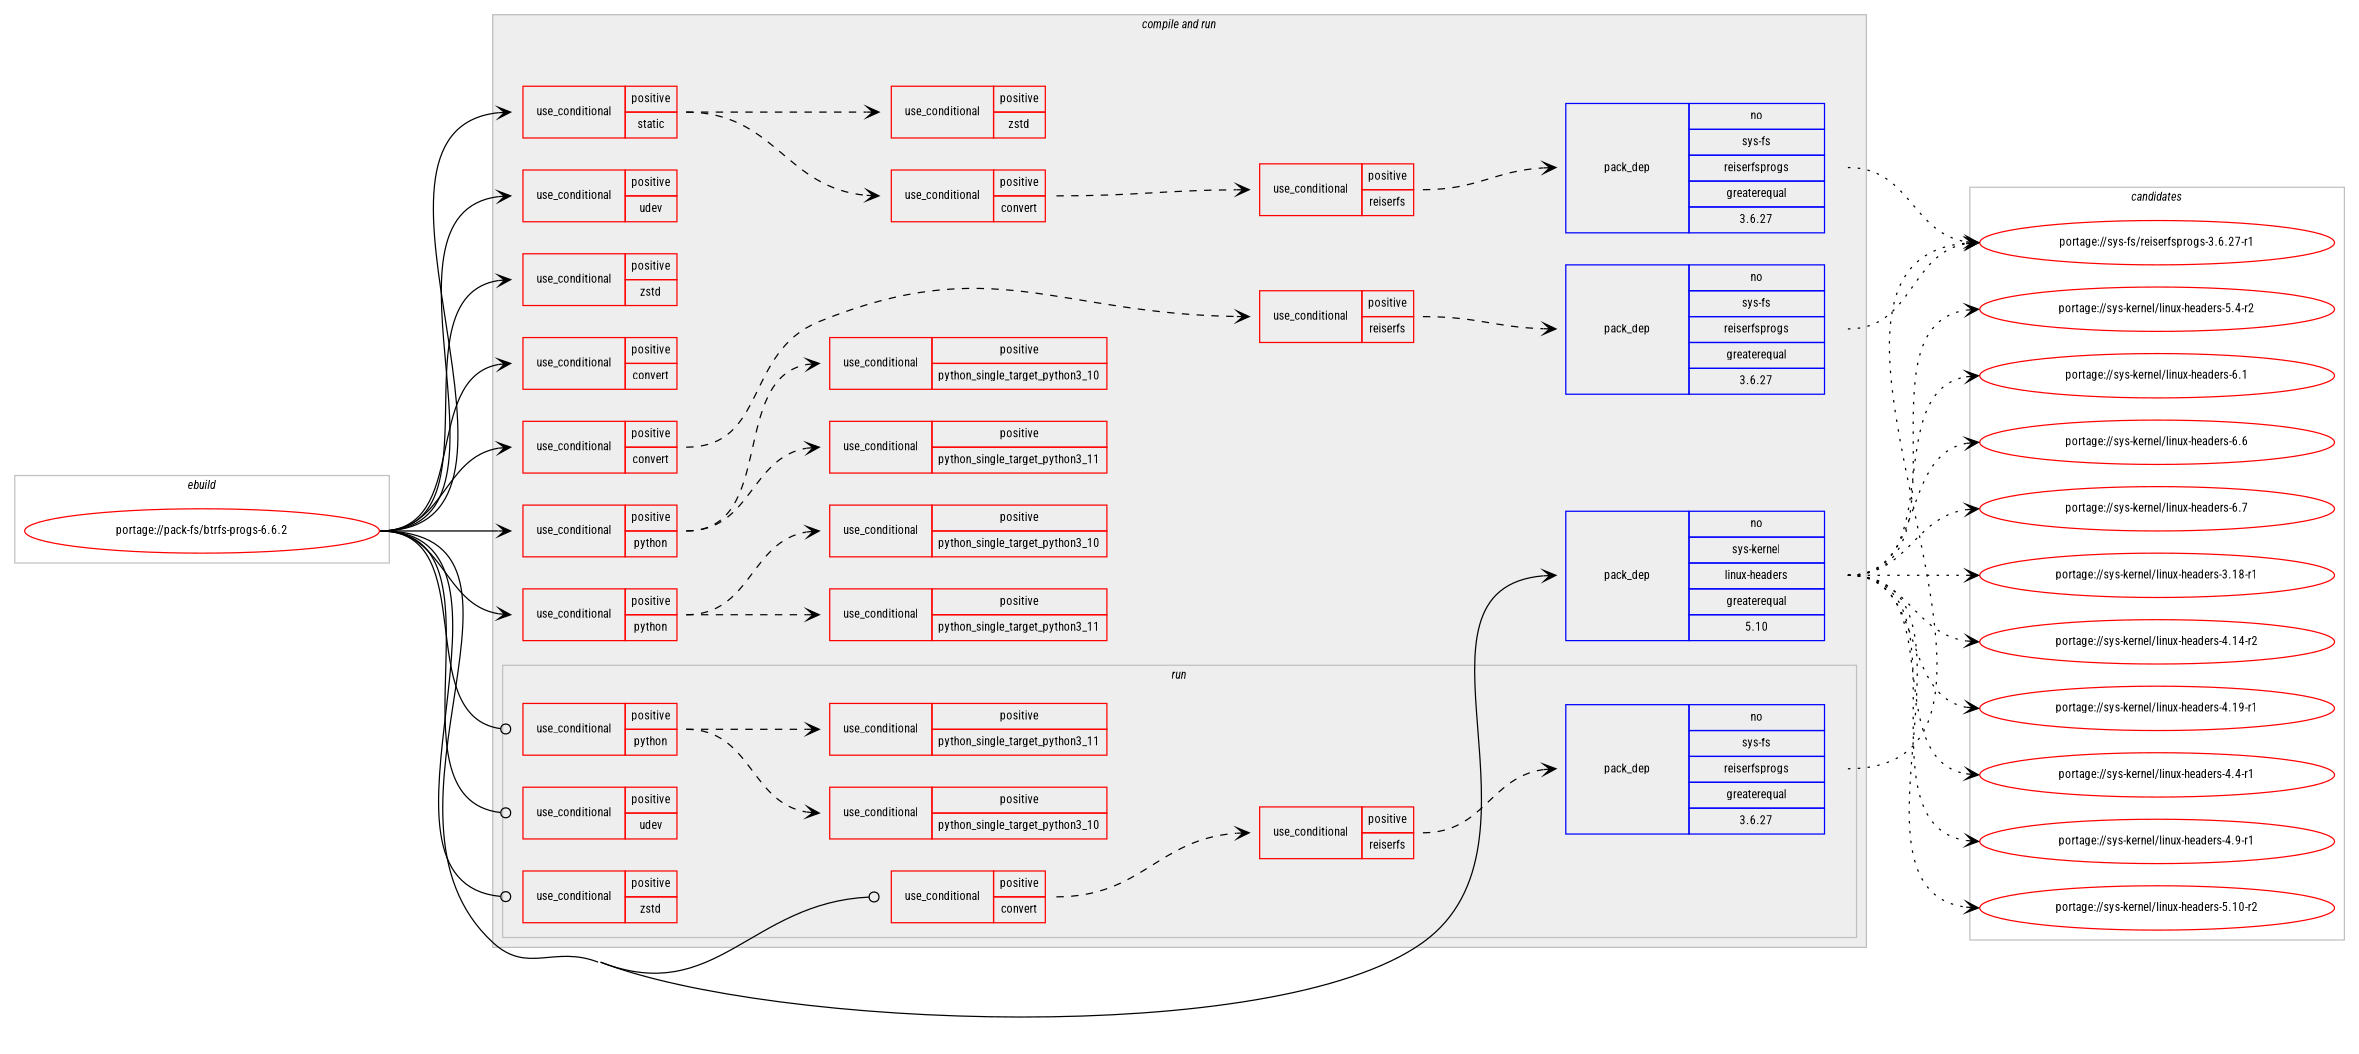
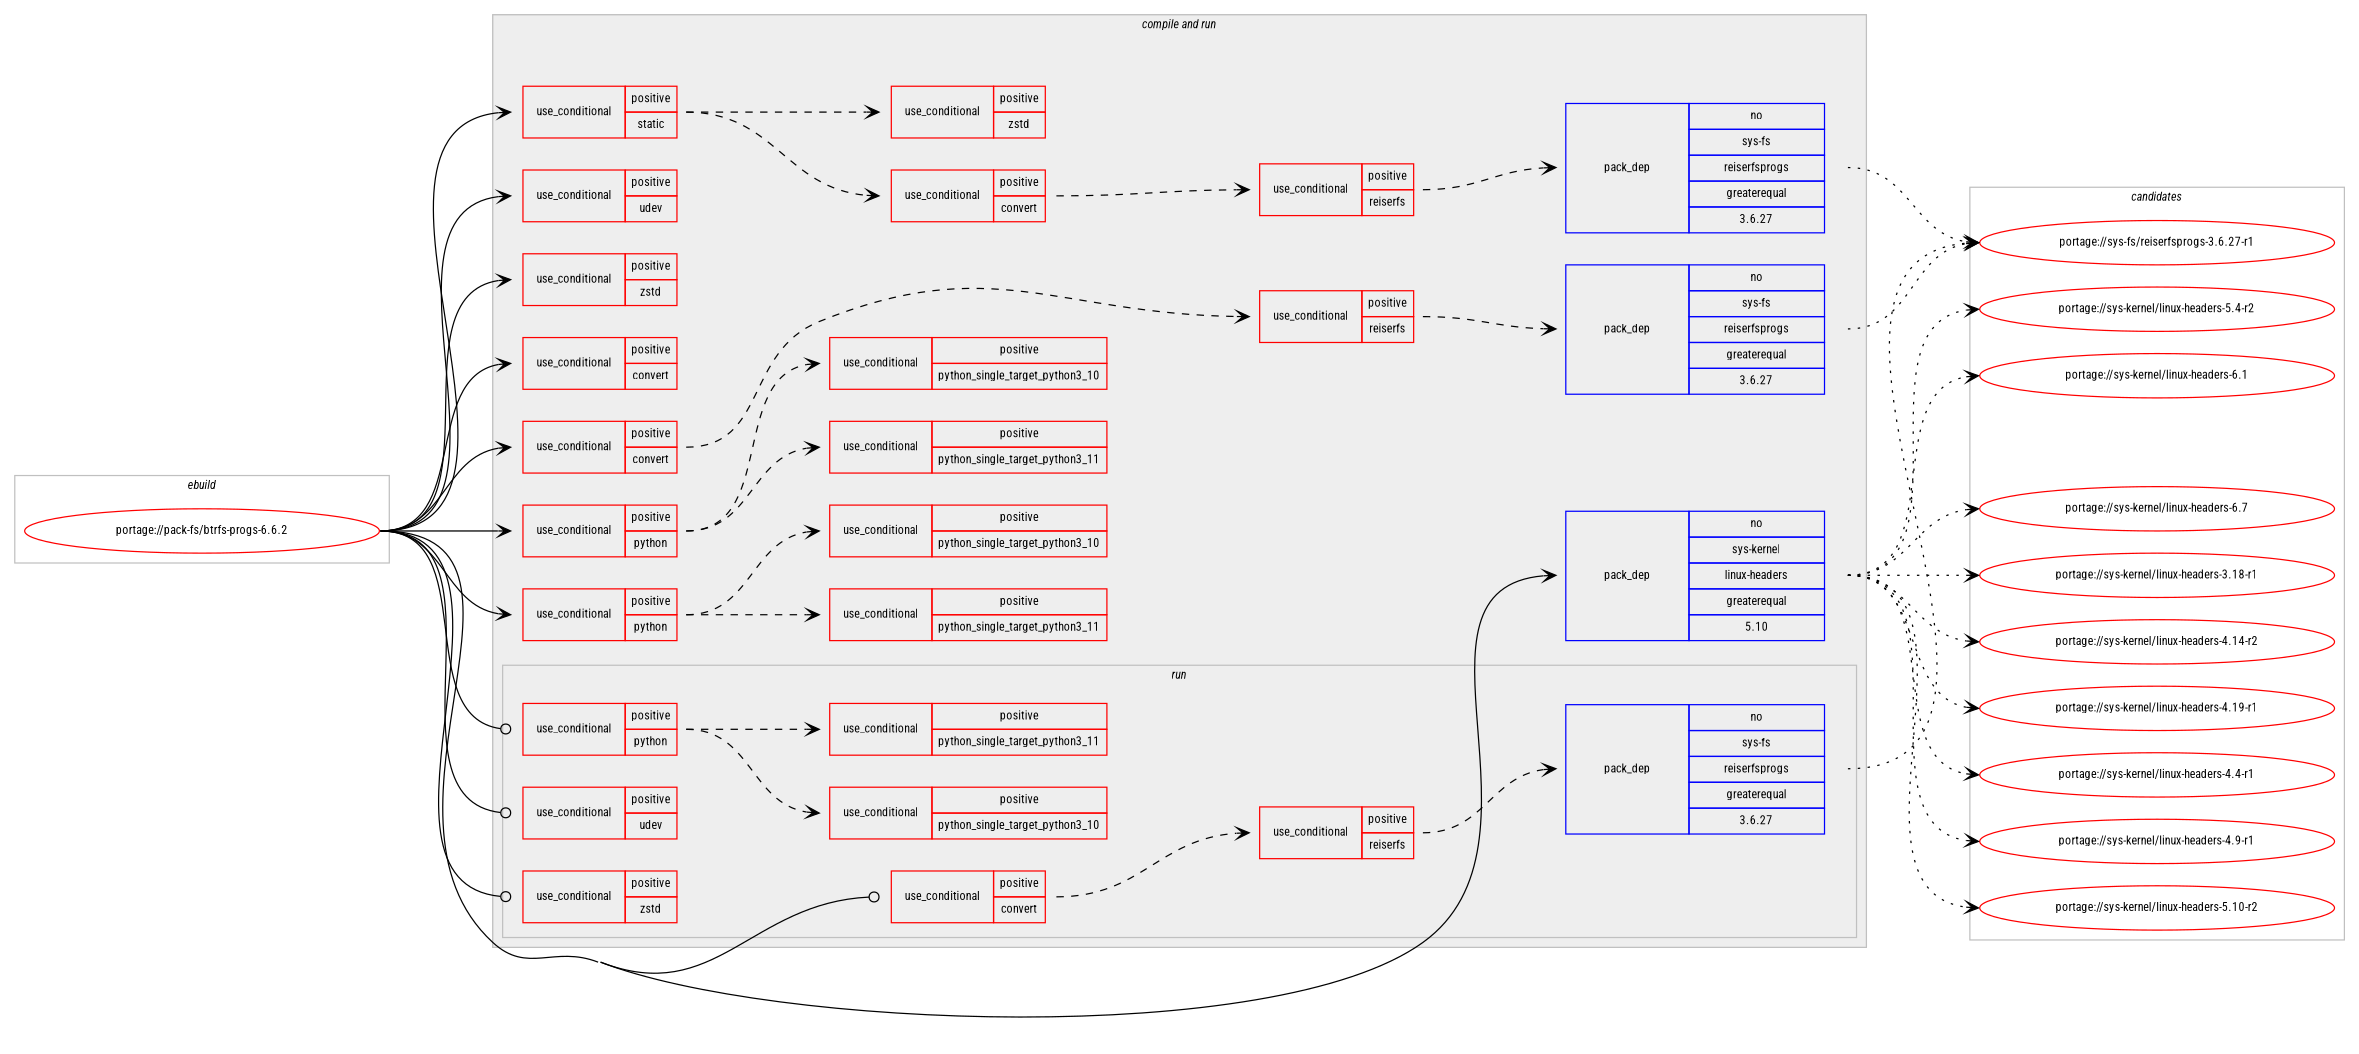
(2157, 442) -> none
